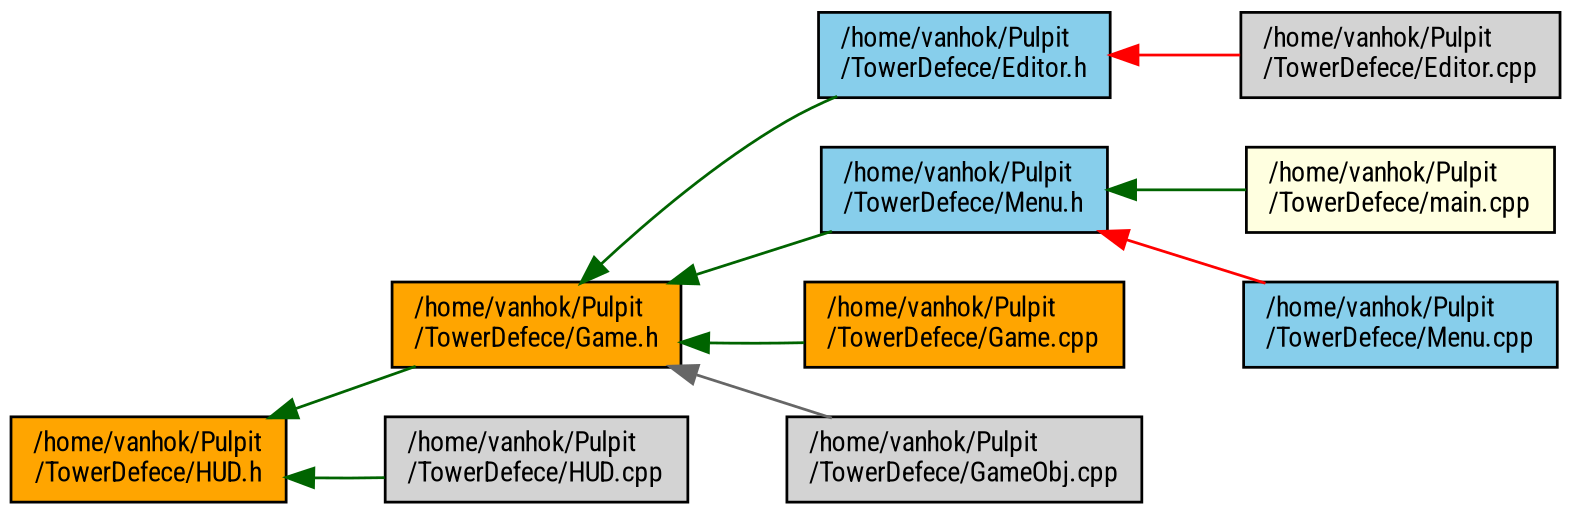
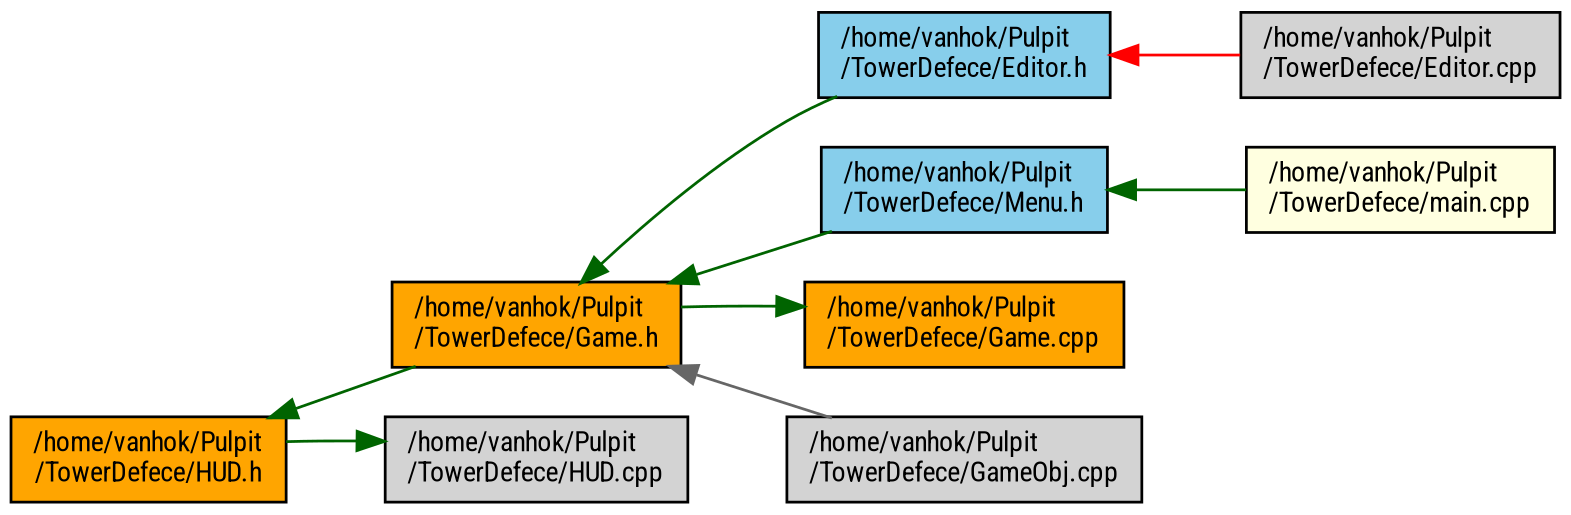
(1400, 325) -> none
(757, 343) -> (729, 306)
(349, 478) -> (322, 441)
